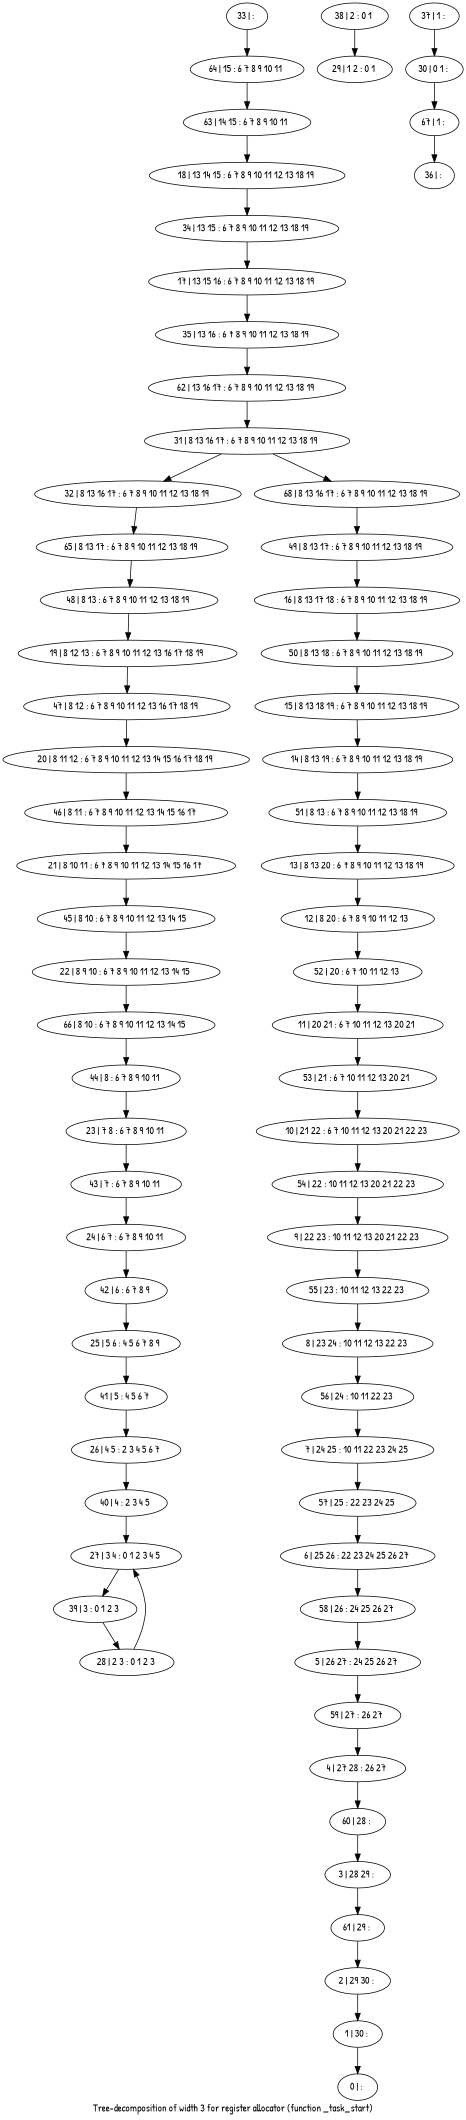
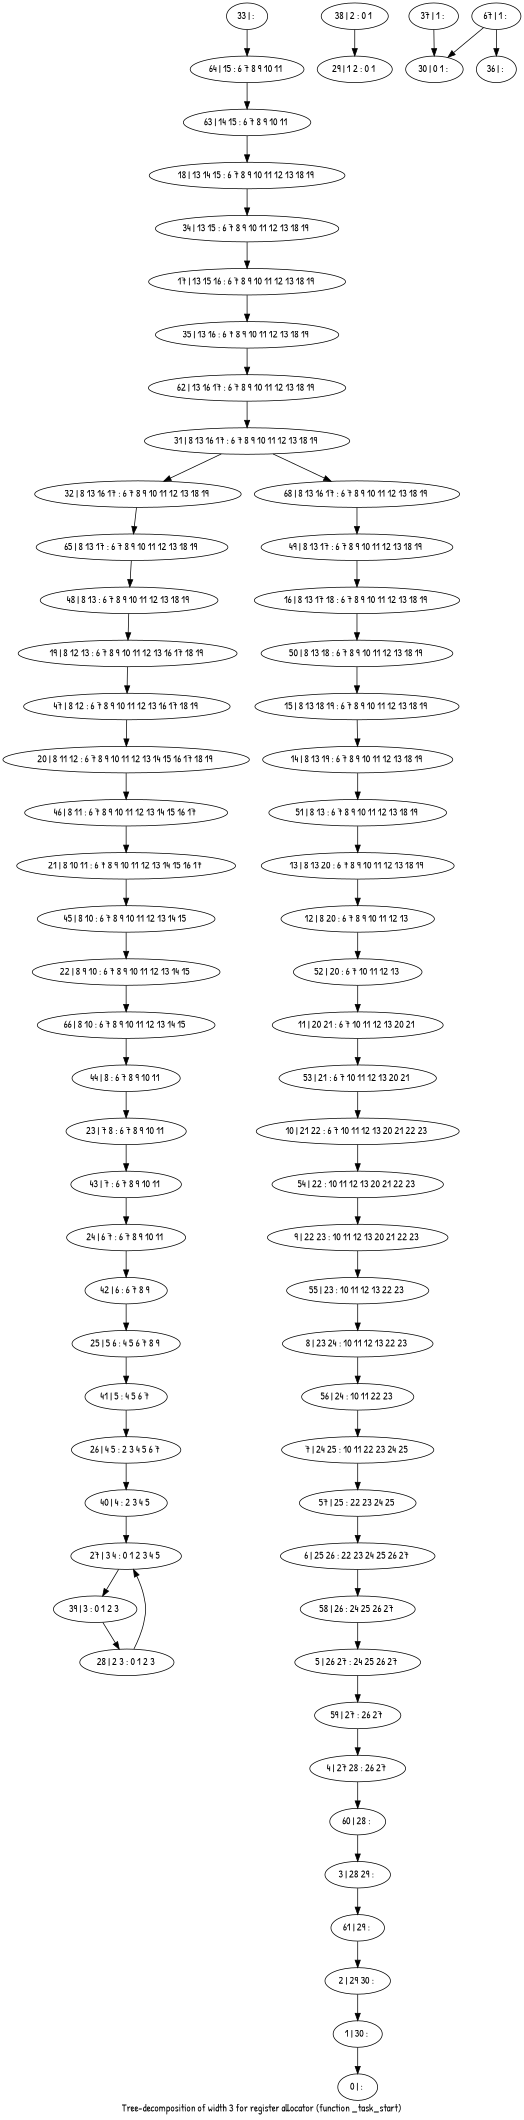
(434, 92) -> (469, 40)
